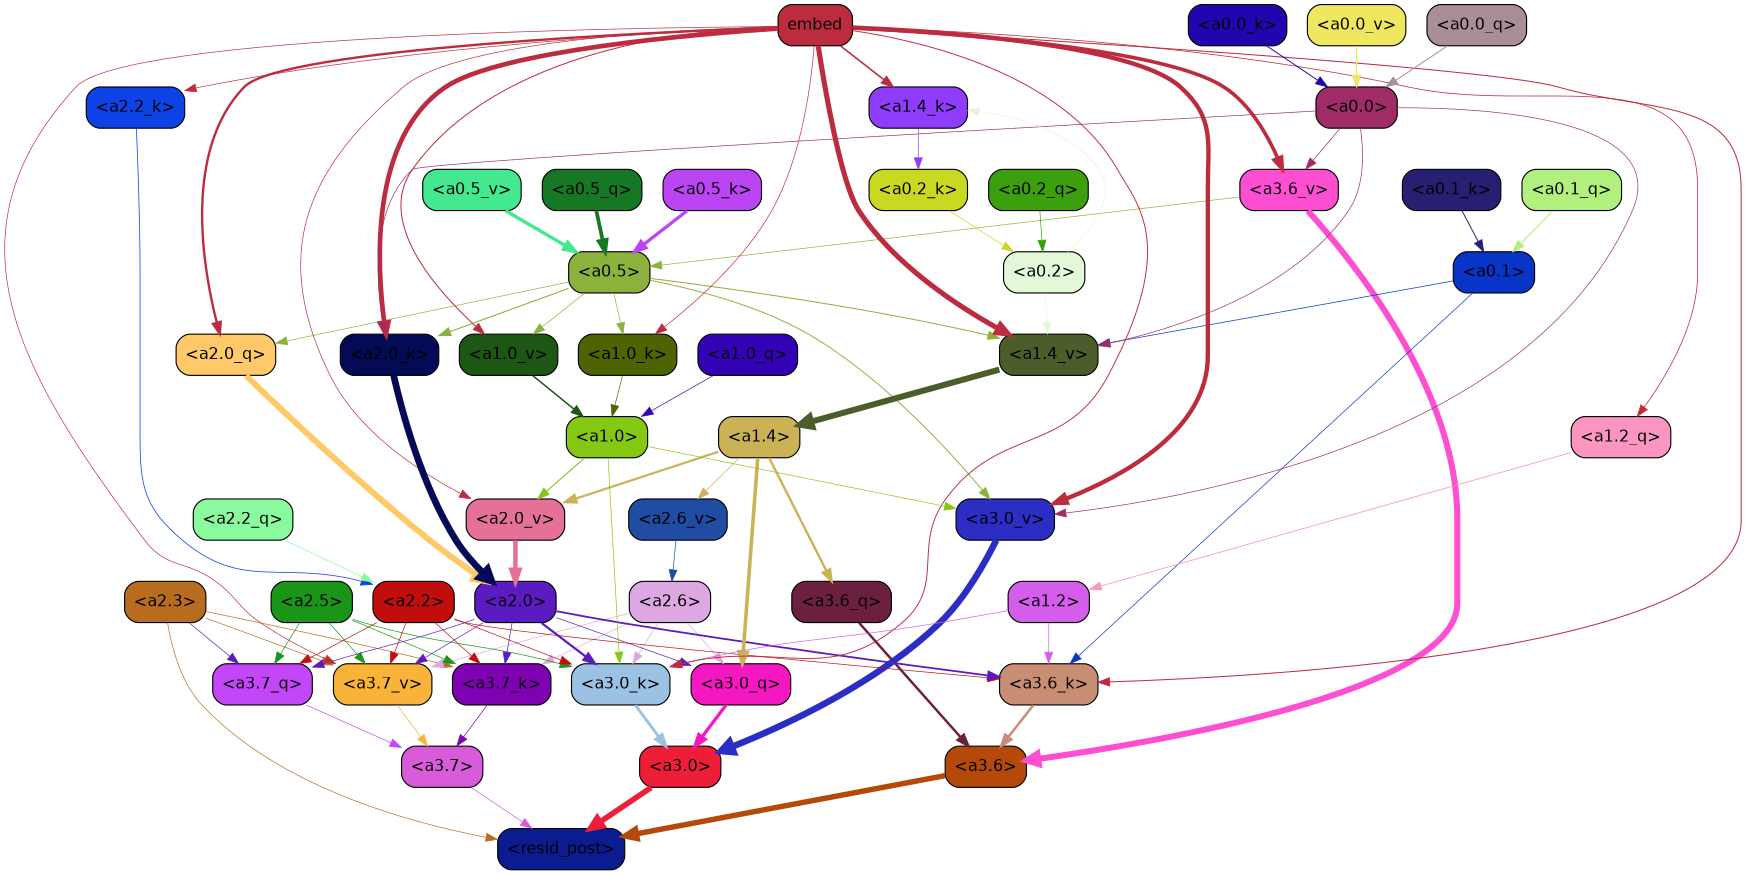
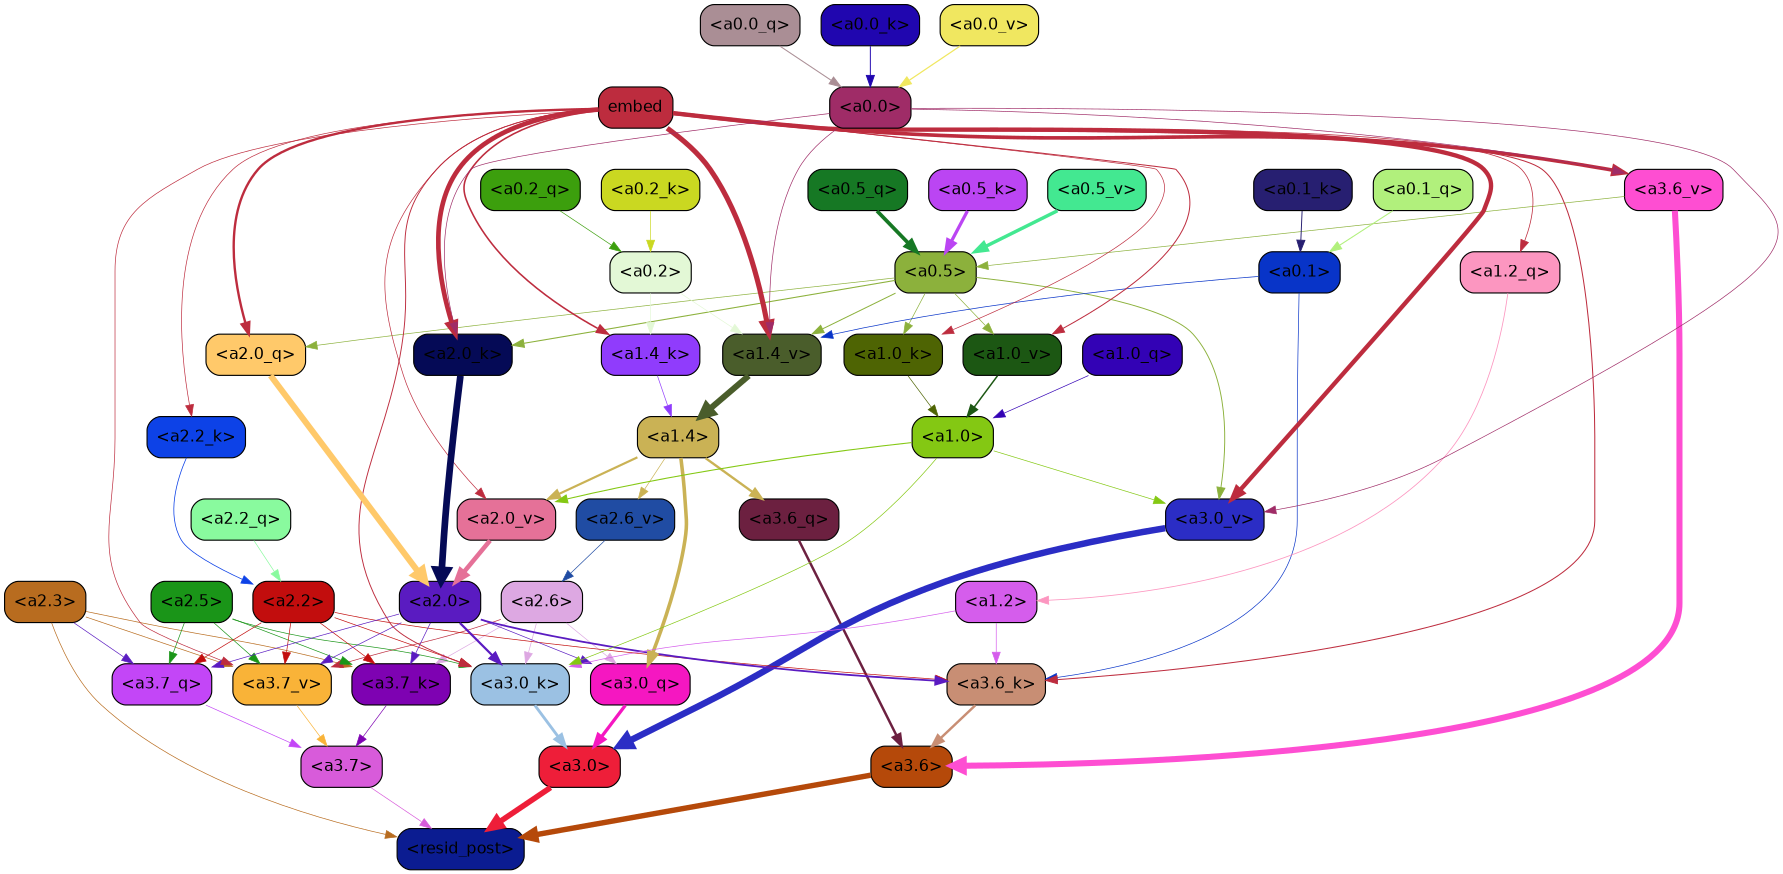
(918, 143) -> (662, 391)
(536, 638) -> (430, 641)
